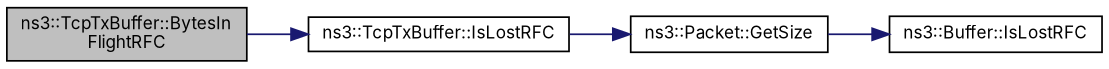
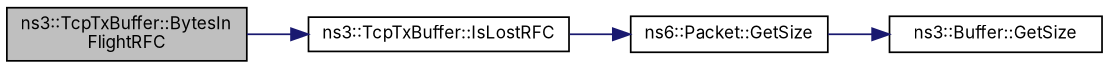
(729, 34) -> (729, 34)
(996, 34) -> (996, 34)
